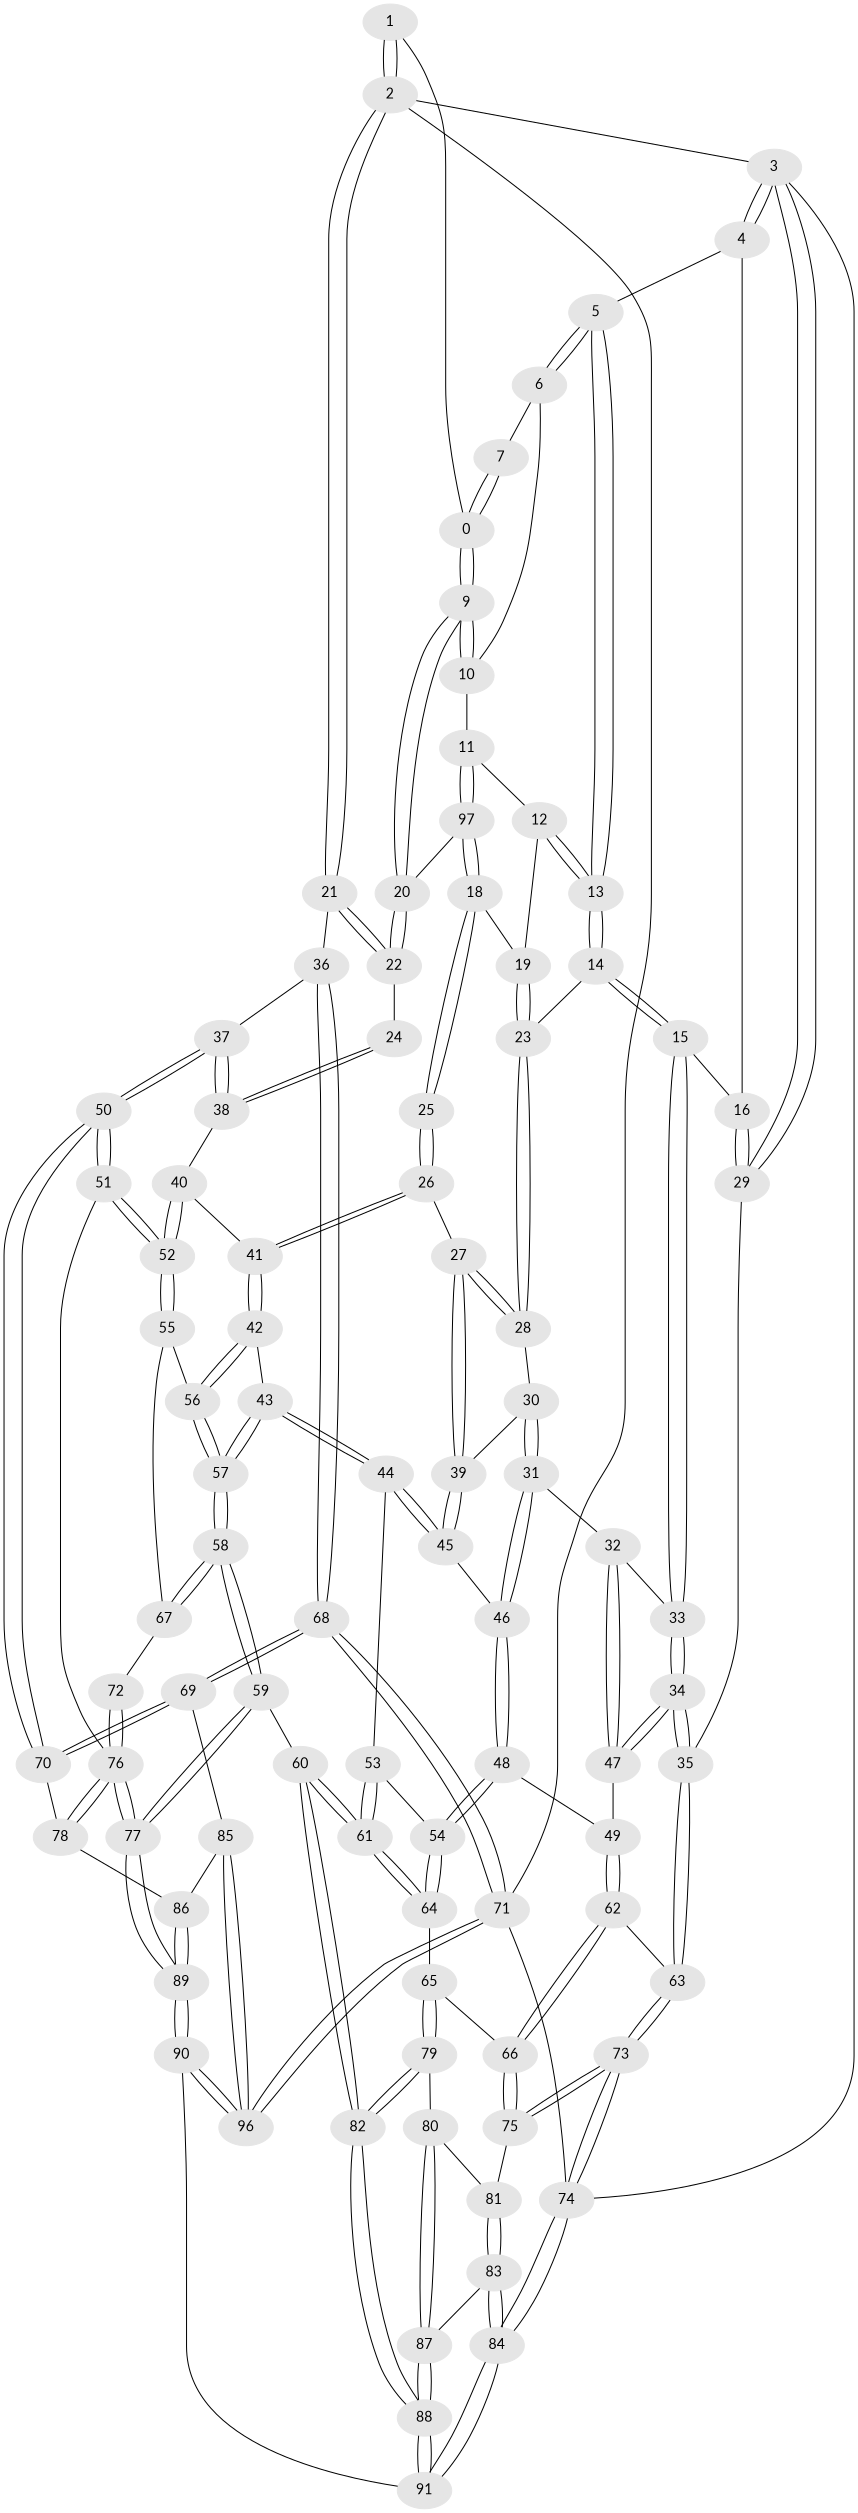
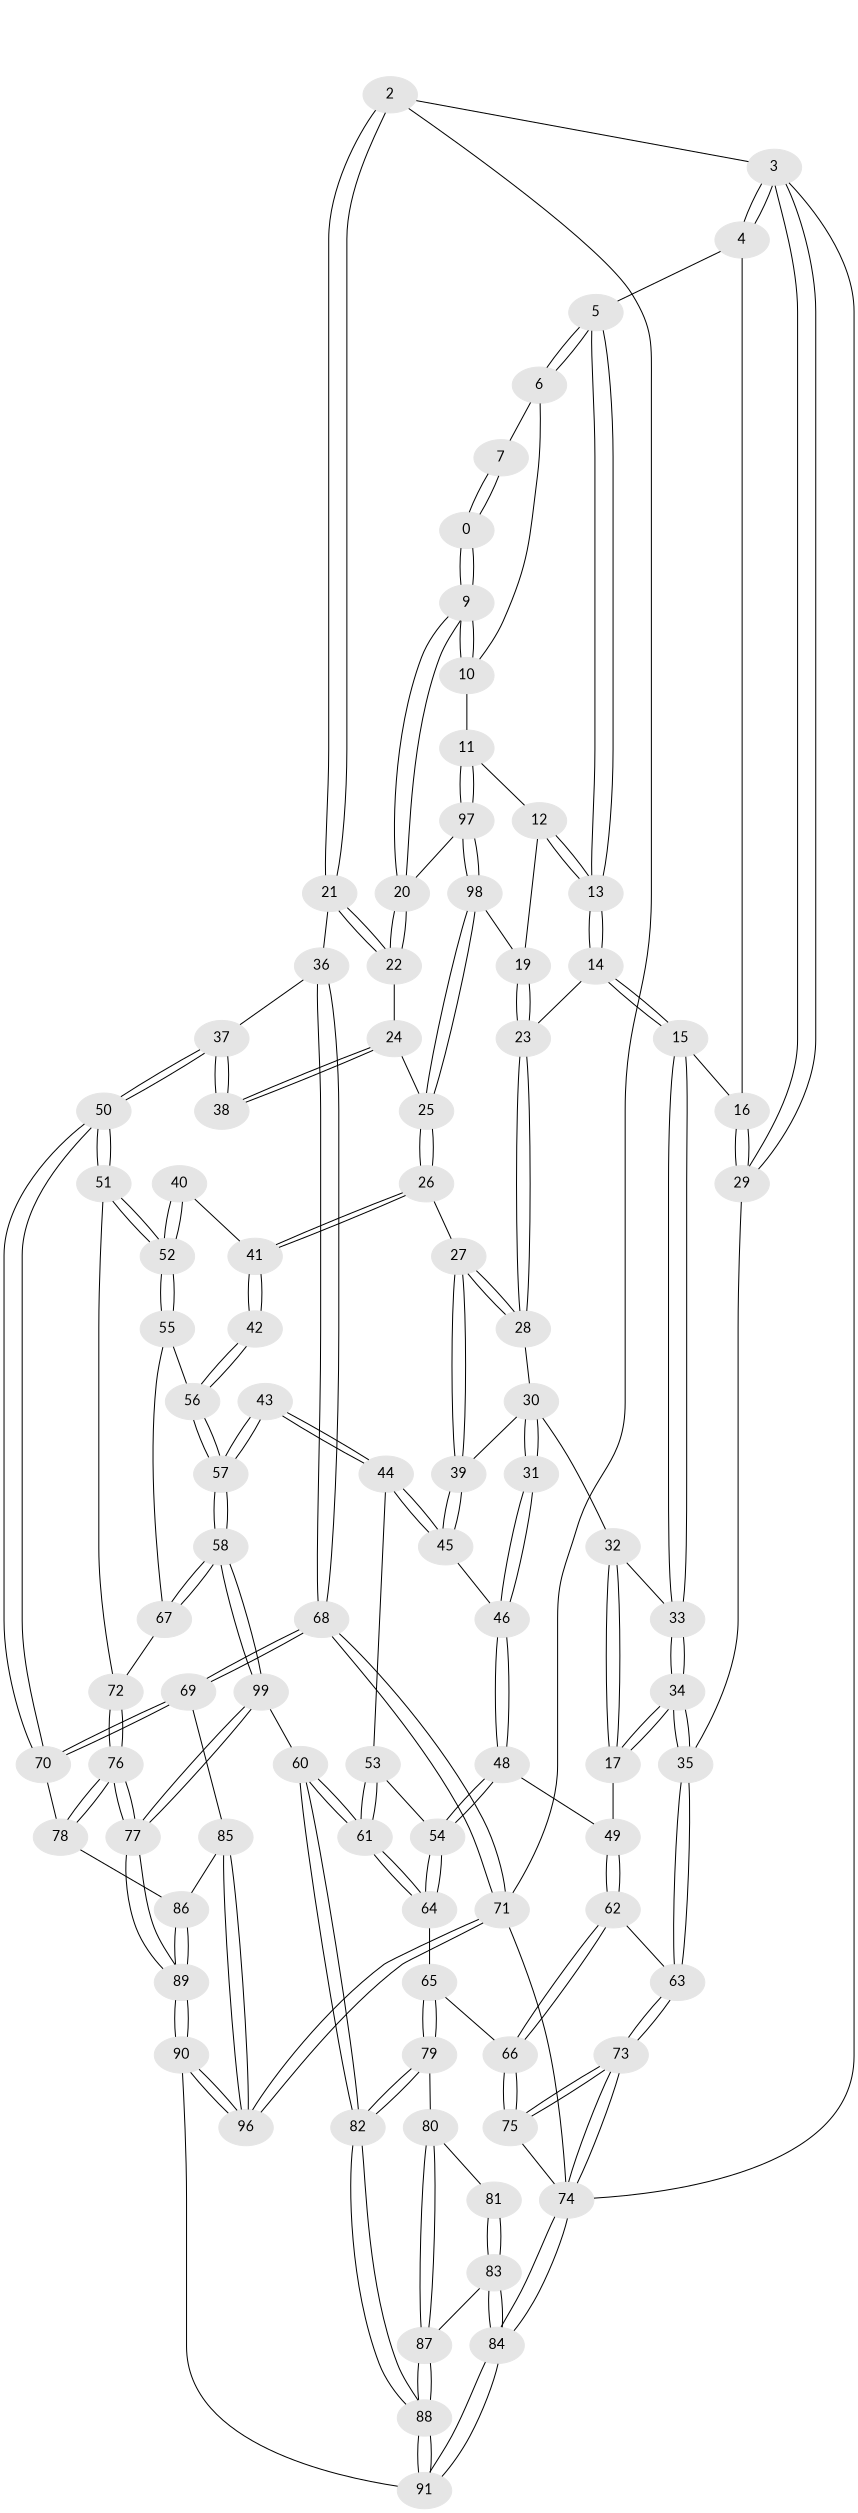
(390, 22) -> none
(475, 893) -> (475, 893)
none -> (410, 1075)
(201, 1147) -> none
(260, 1365) -> none
(60, 1477) -> (99, 1438)
(572, 1510) -> (577, 1472)
(261, 1692) -> (261, 1692)
(613, 1765) -> (613, 1765)
(502, 2164) -> (538, 2164)
